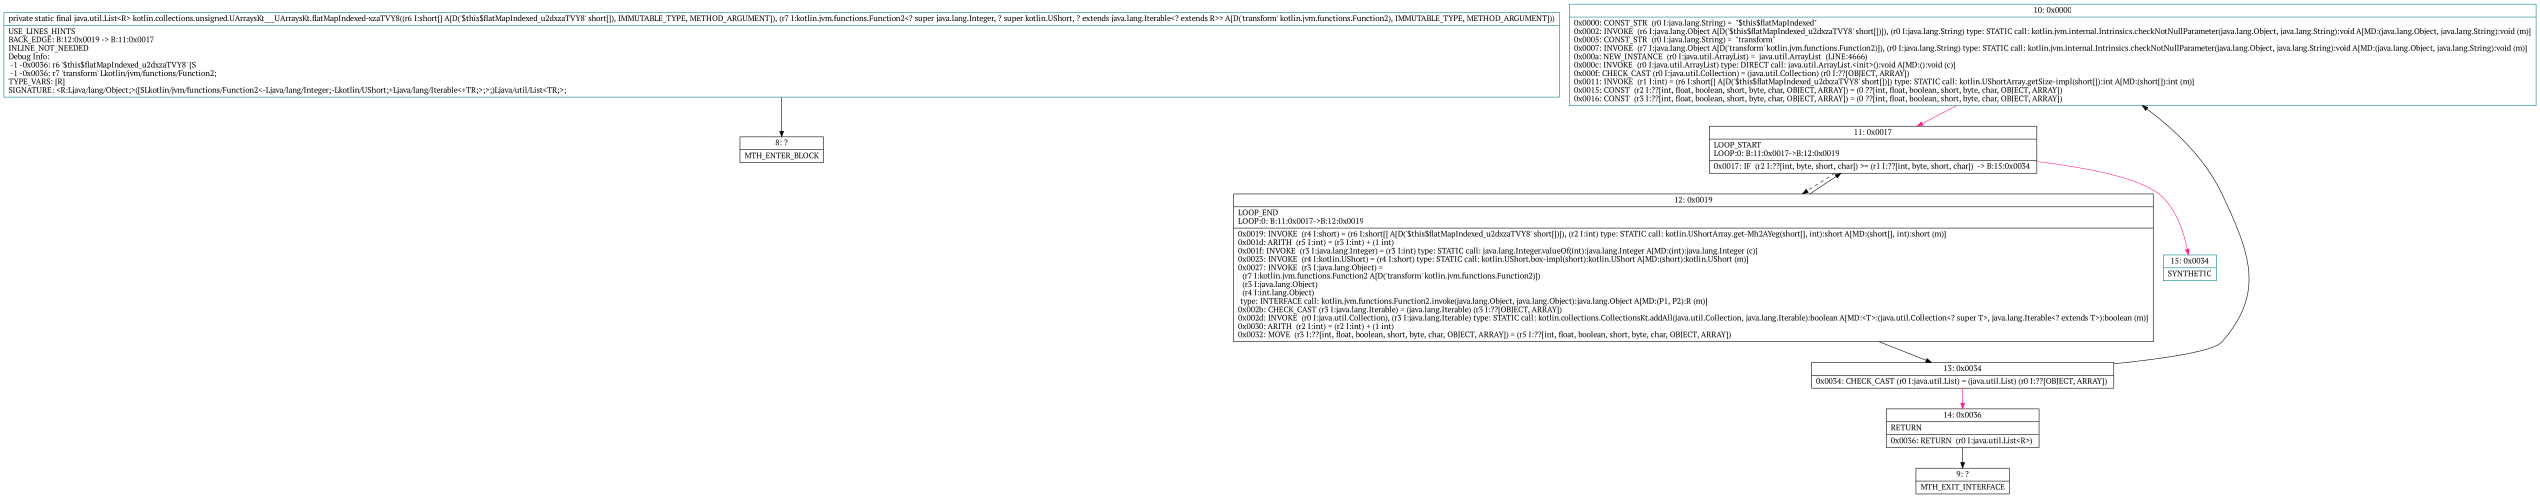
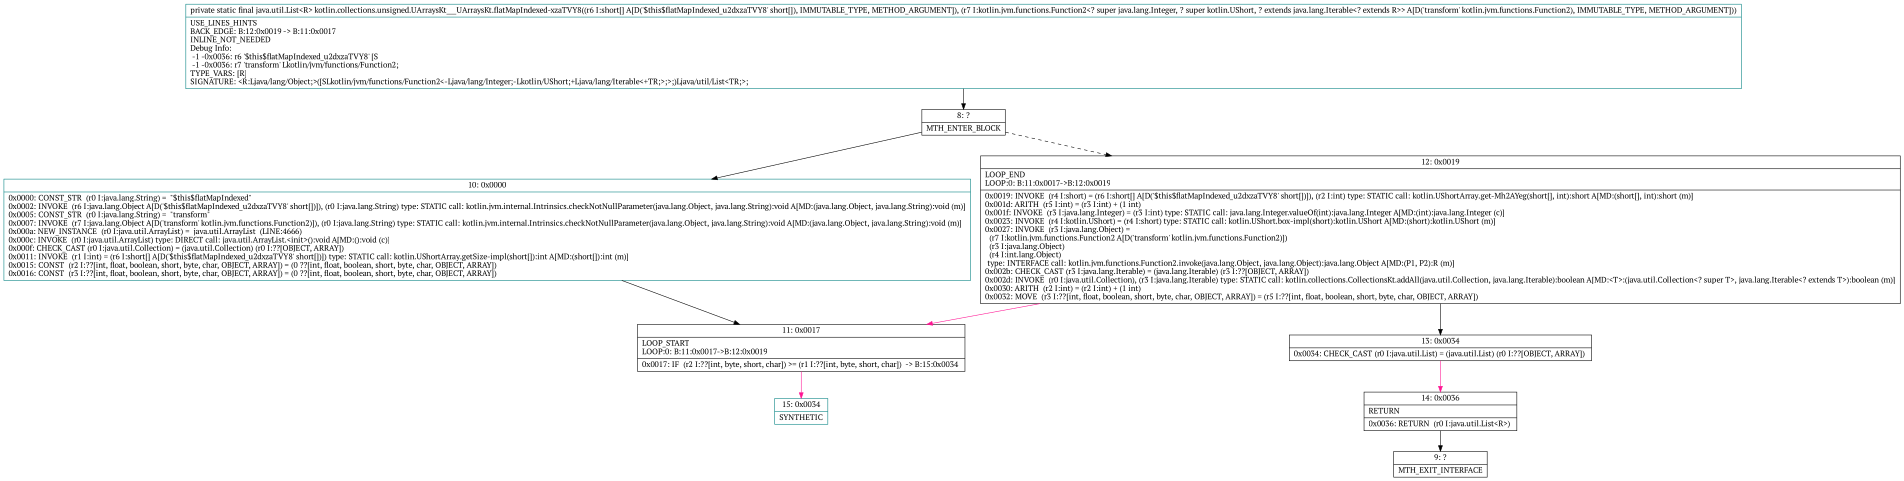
(1939, 115) -> (678, 301)
(1821, 182) -> (1056, 143)
(1823, 185) -> (986, 313)
(2248, 267) -> (819, 155)
